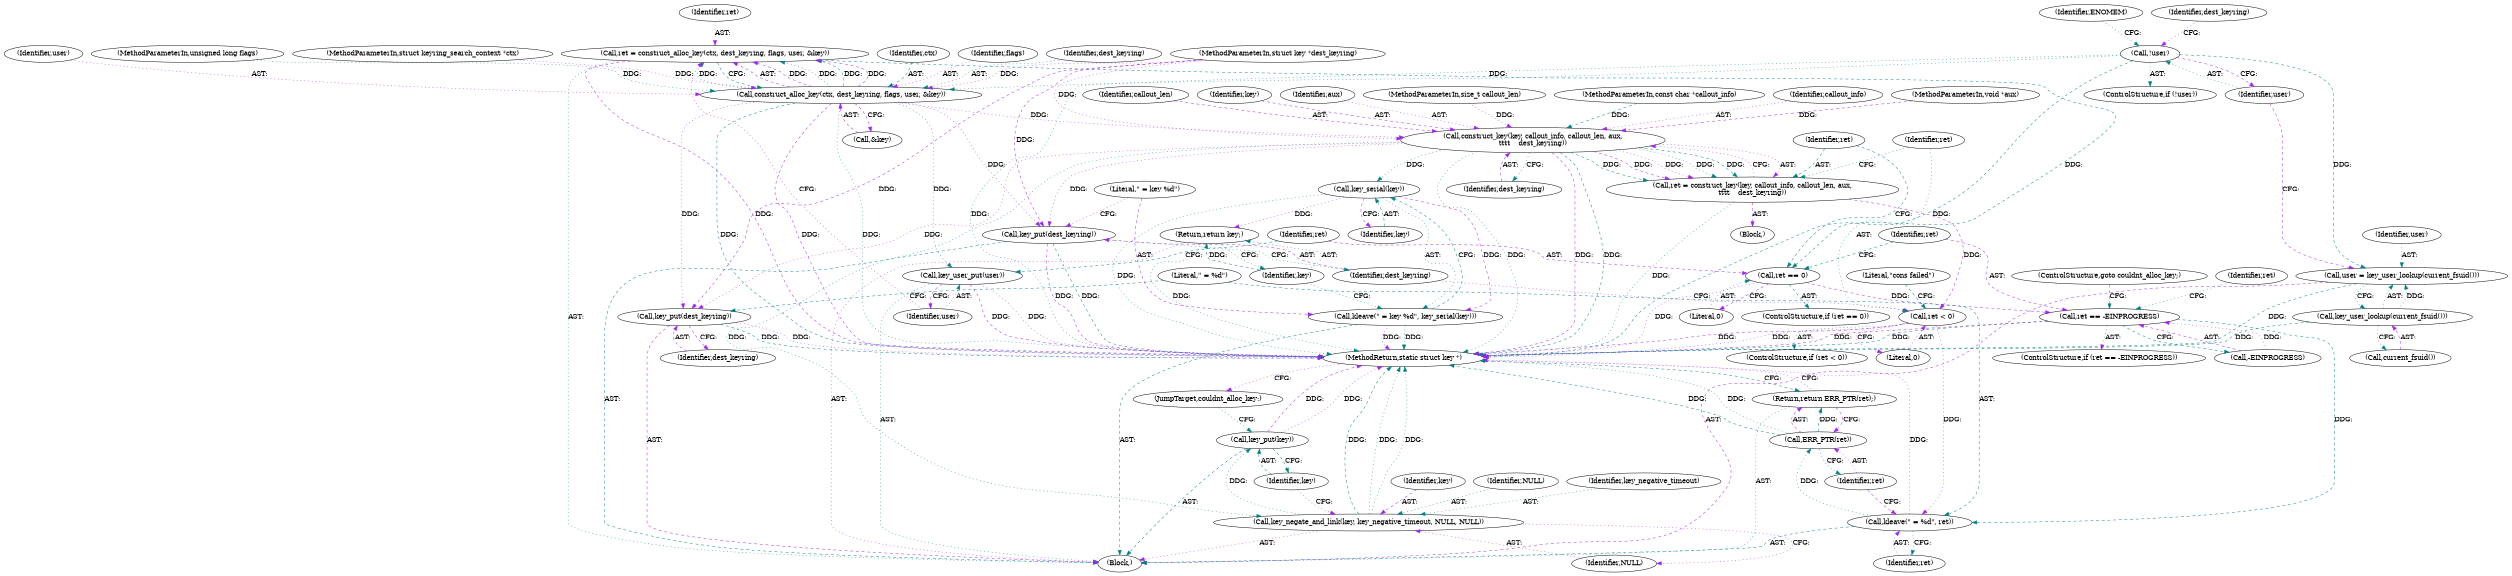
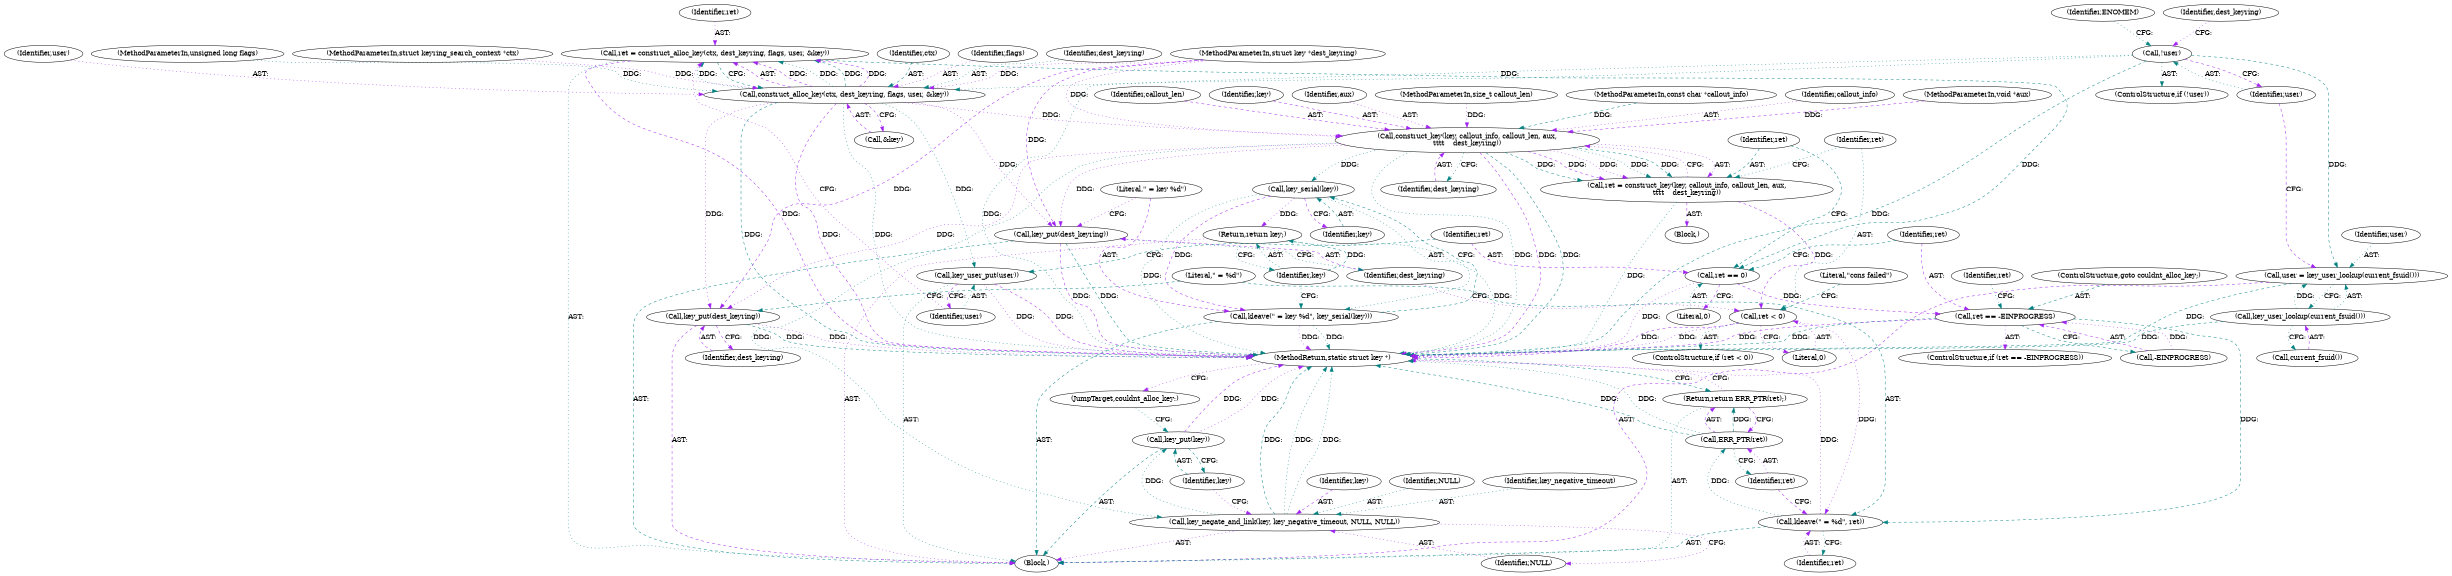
(2119, 297) -> (2084, 297)
(1816, 317) -> none
